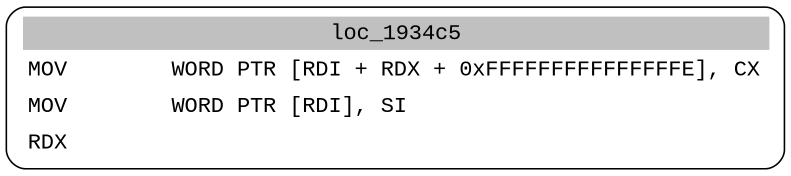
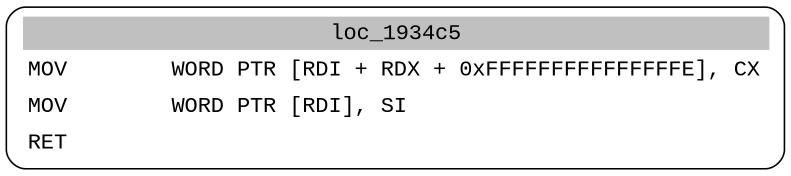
(100, 142) -> (100, 142)
